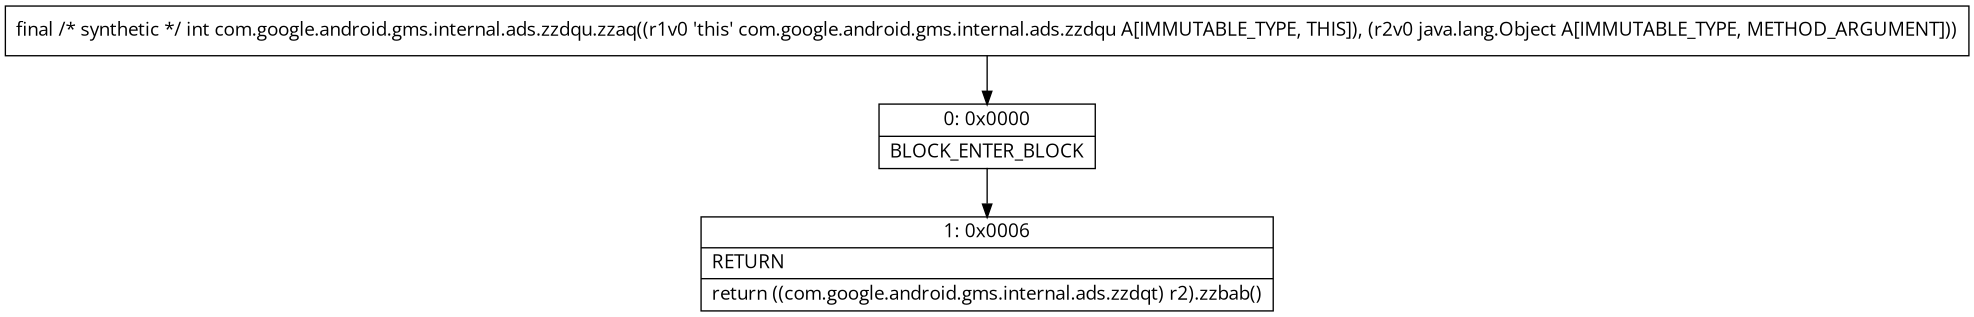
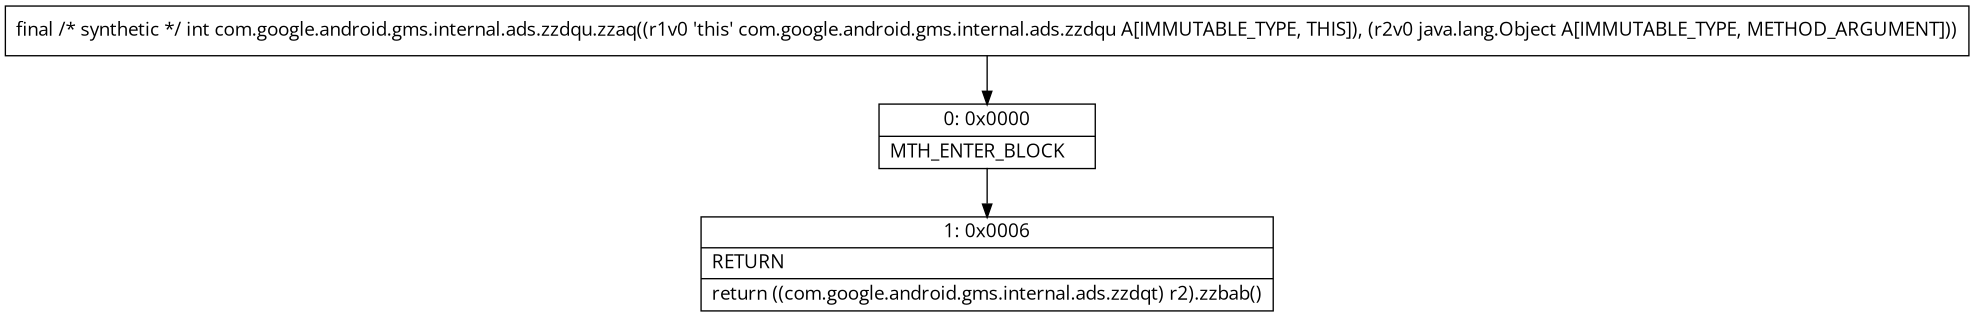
(987, 152) -> (977, 152)
